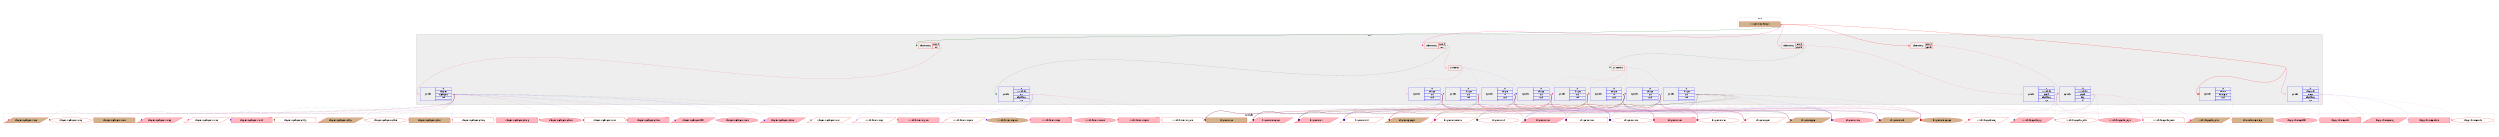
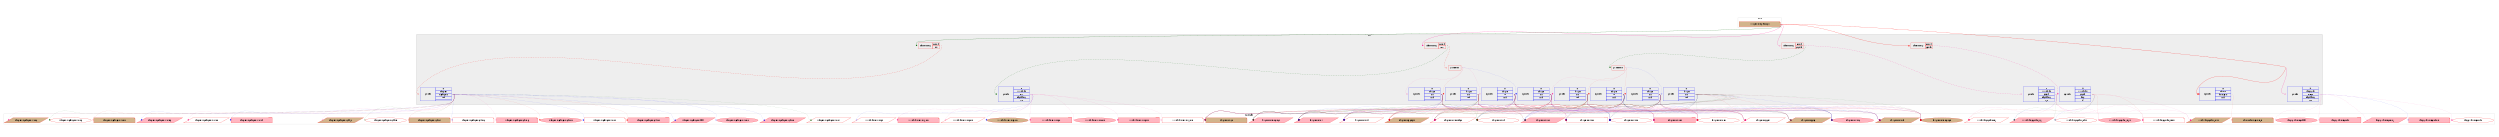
(295, 120) -> none
(1453, 120) -> (1453, 120)
